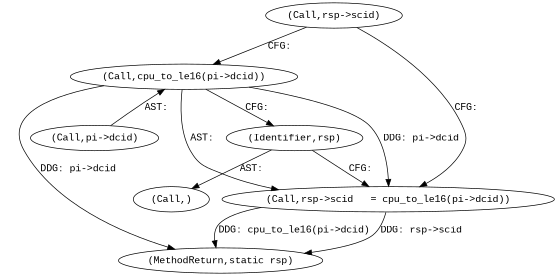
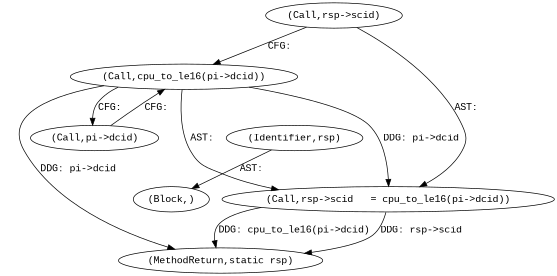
(236, 106) -> (101, 99)
(159, 107) -> (159, 107)
(469, 107) -> (469, 107)
(337, 167) -> none
(171, 199) -> (171, 199)
